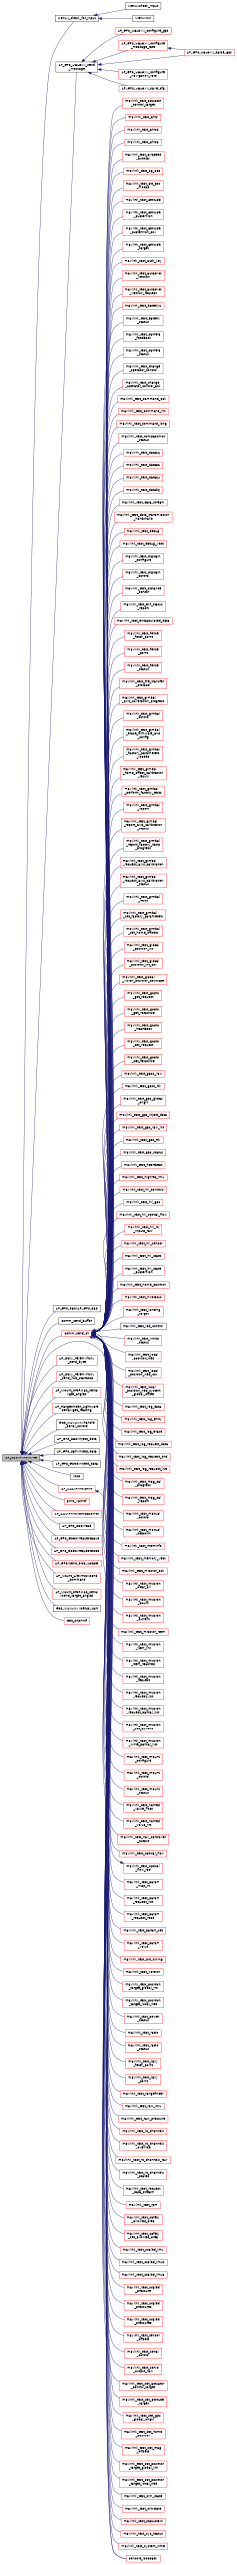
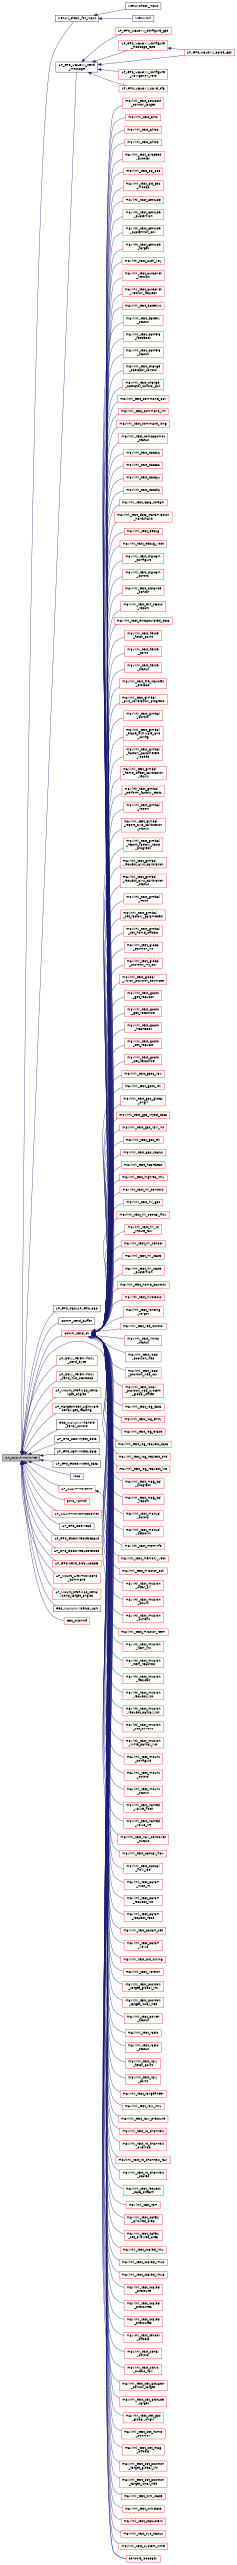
(143, 1326) -> (143, 1326)
(108, 1596) -> (108, 1603)
